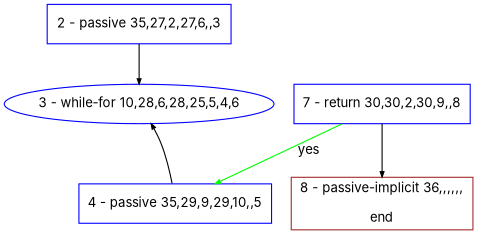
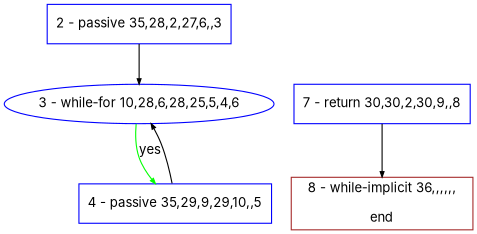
(139, 24) -> (139, 24)
(281, 153) -> (138, 153)
(382, 204) -> (382, 204)
